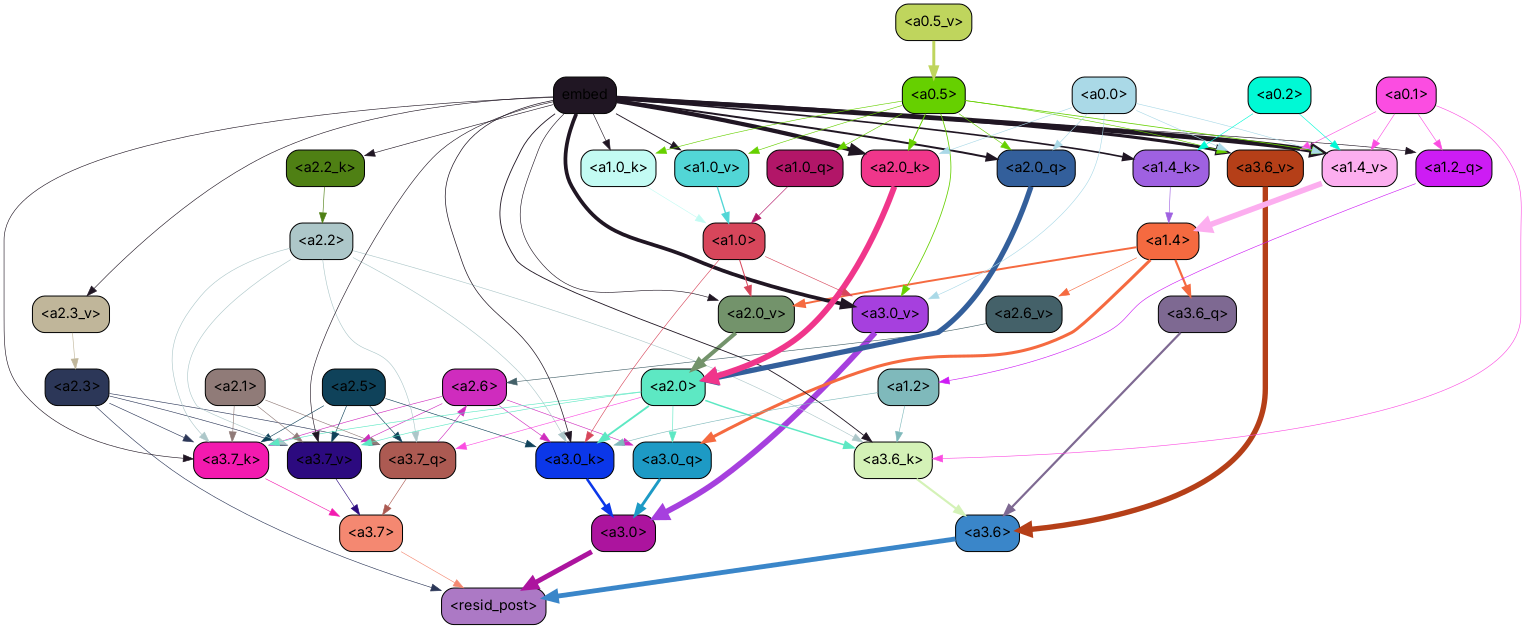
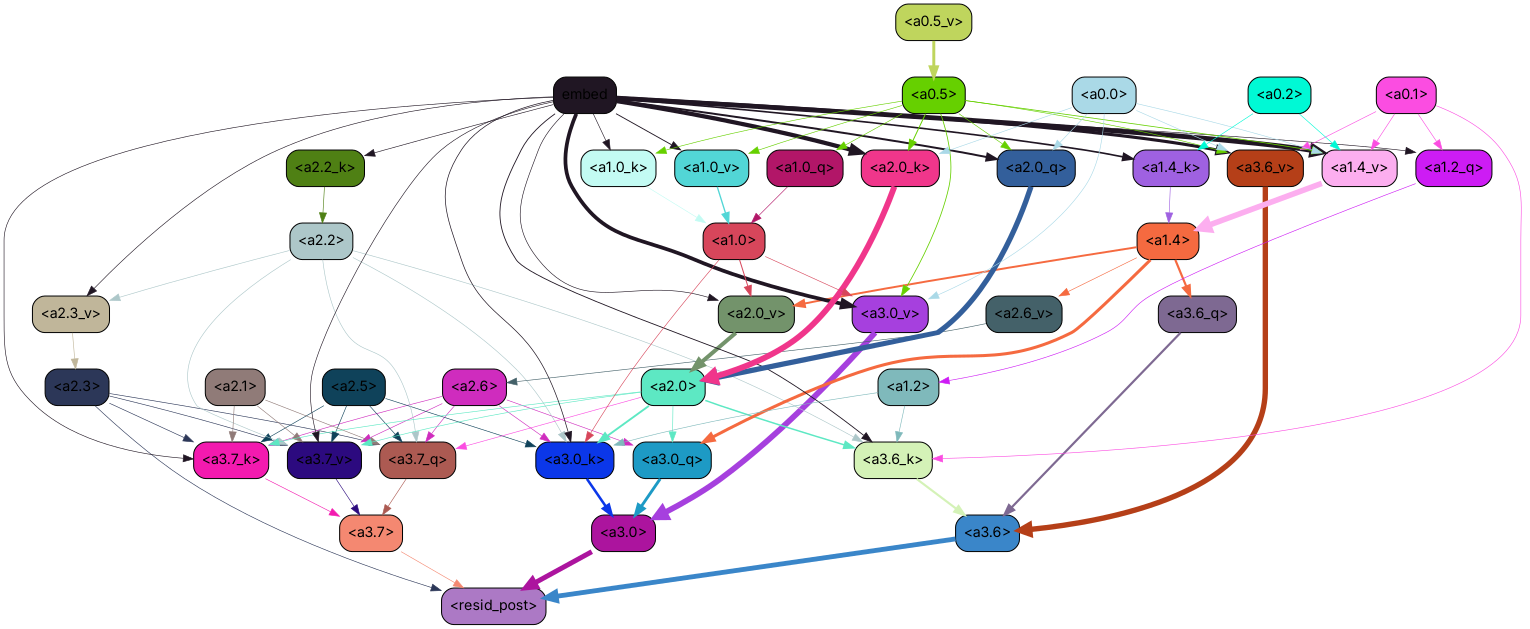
(186, 317) -> (205, 273)
(447, 431) -> (443, 419)
